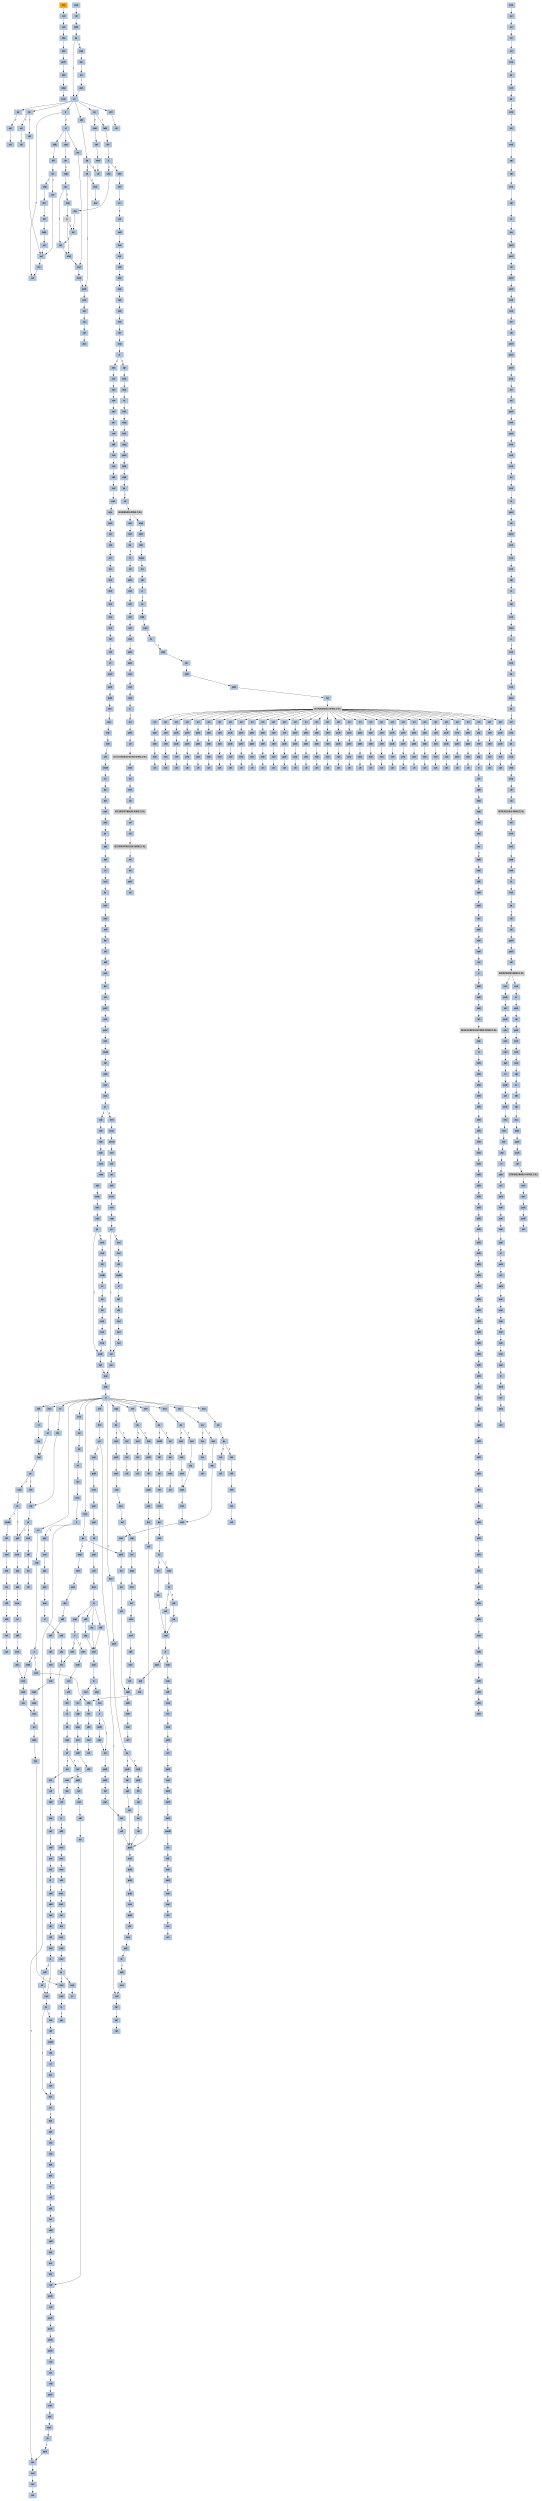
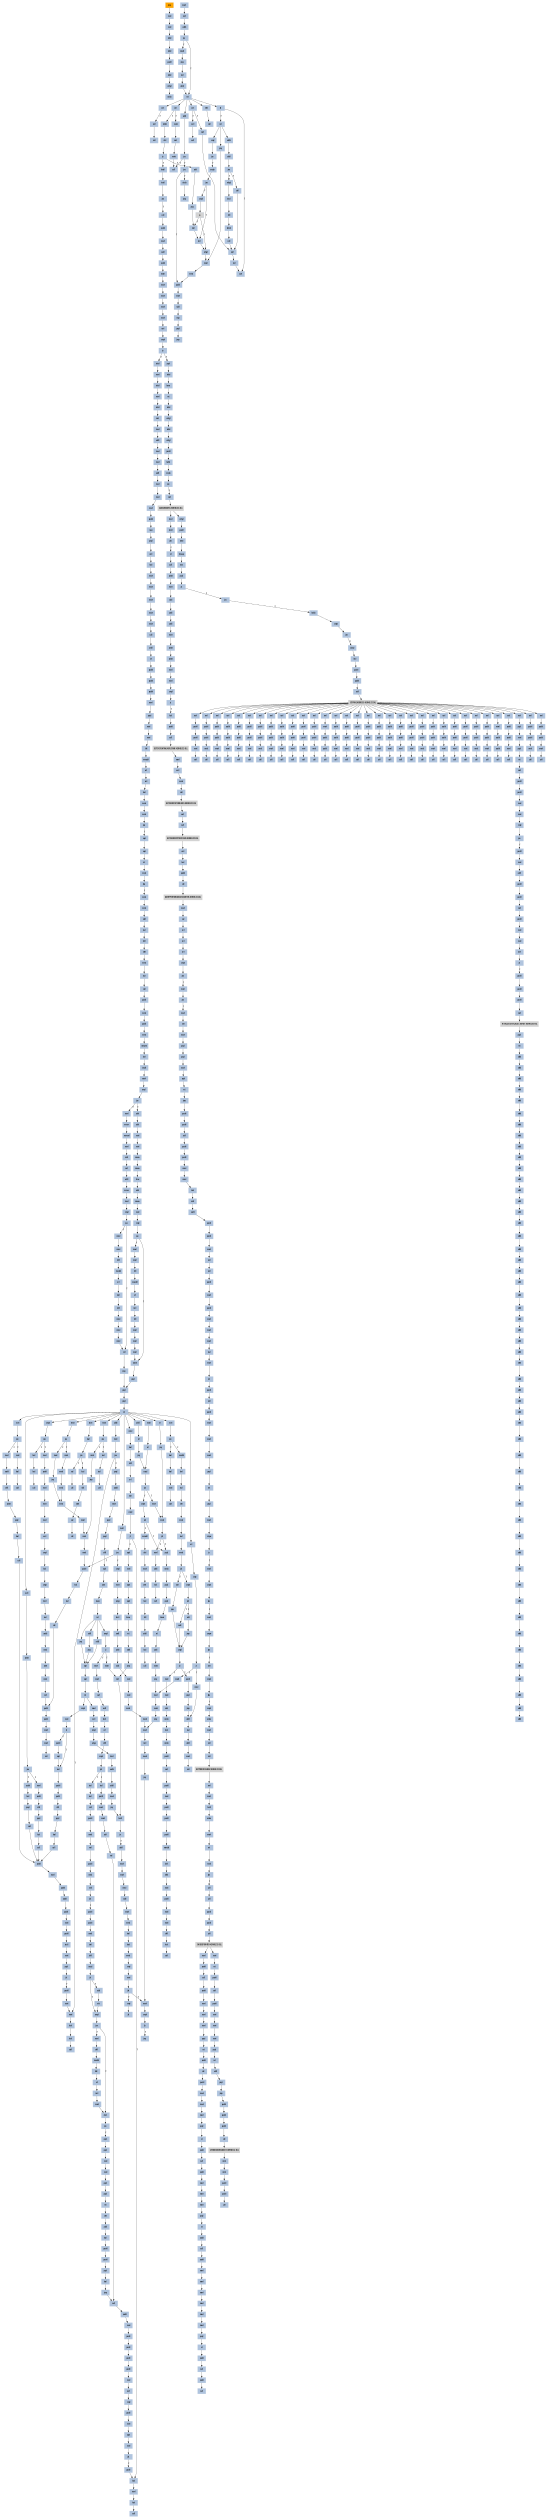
none -> (183, 897)
none -> (137, 1179)
